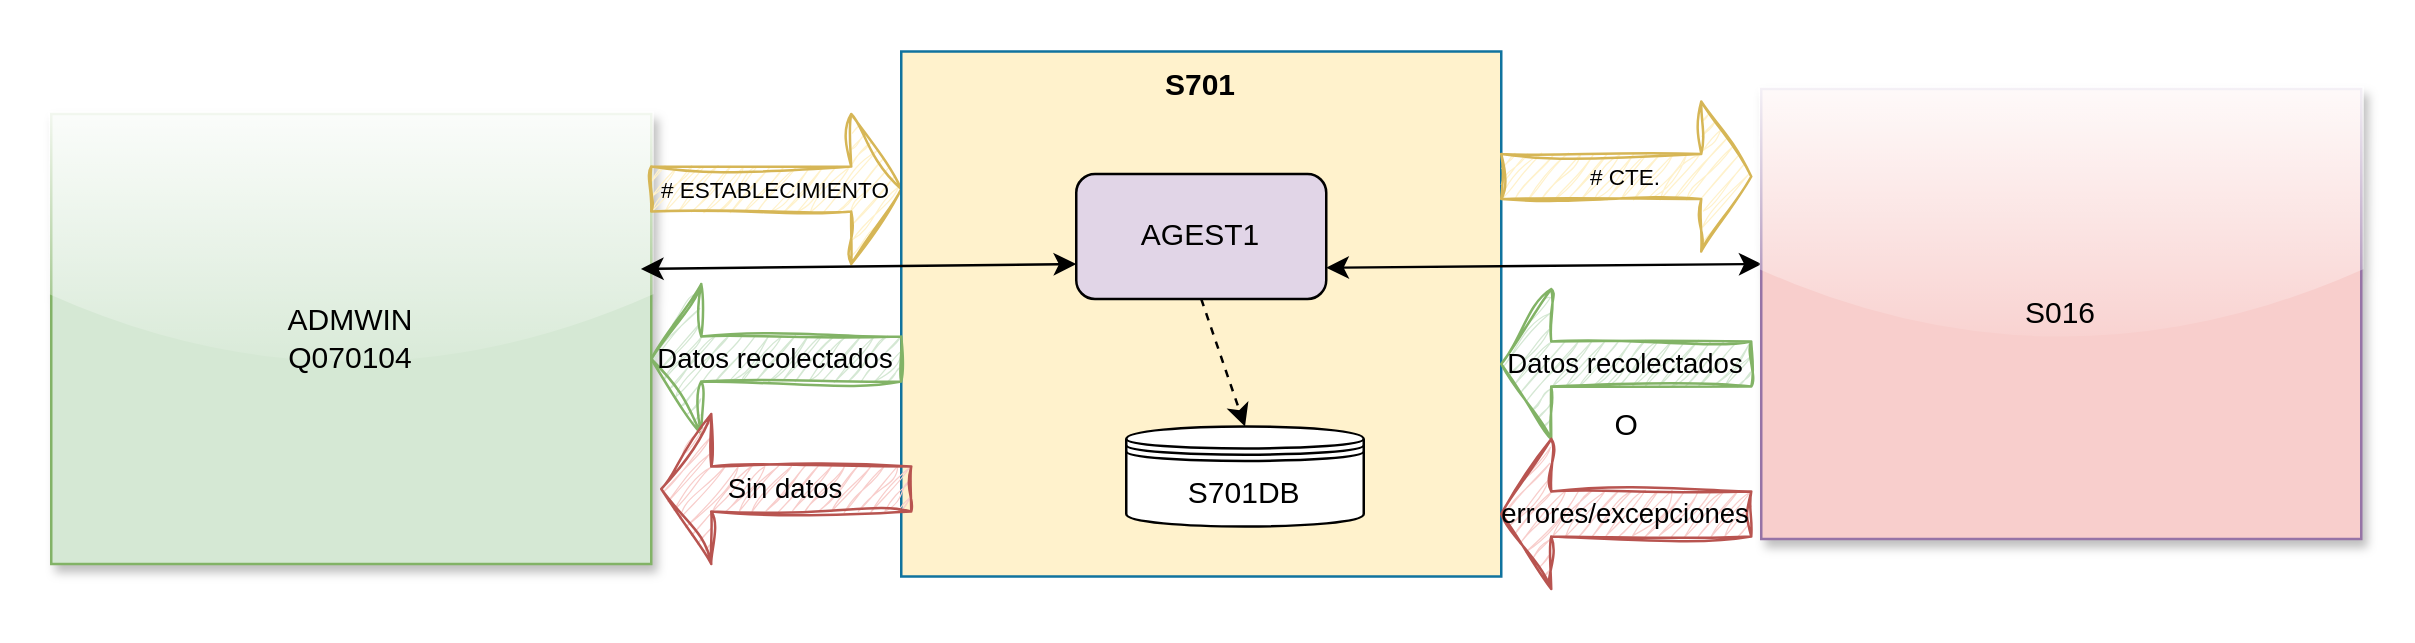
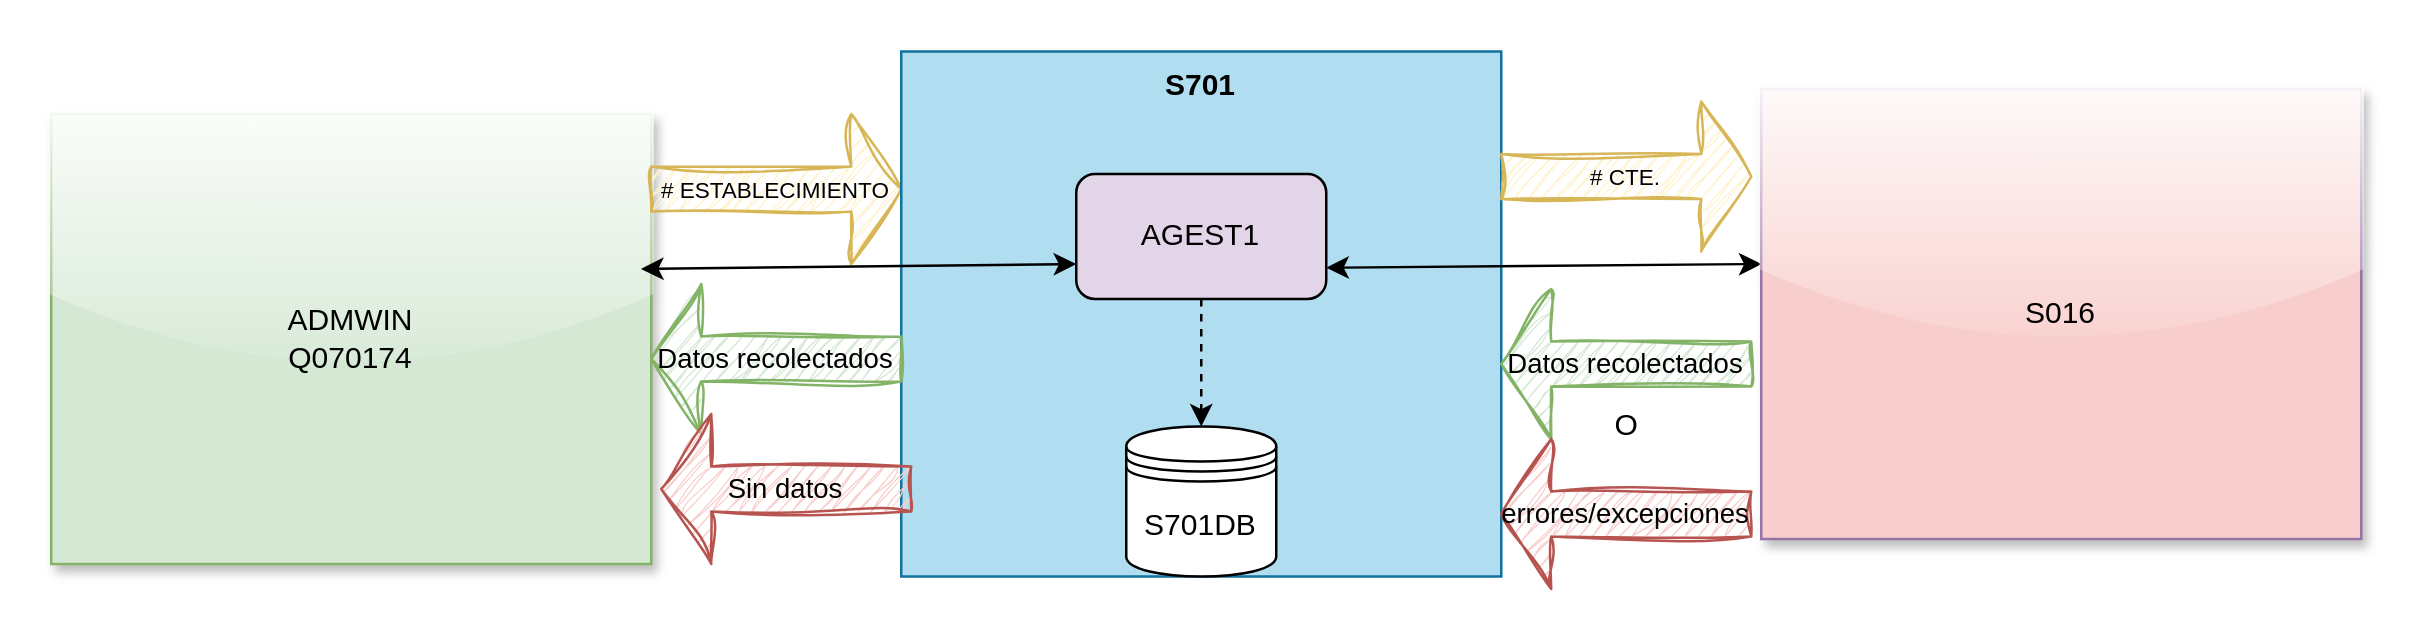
(1201, 314) -> (1201, 314)
(351, 339) -> (351, 339)
(1245, 476) -> (1201, 501)
